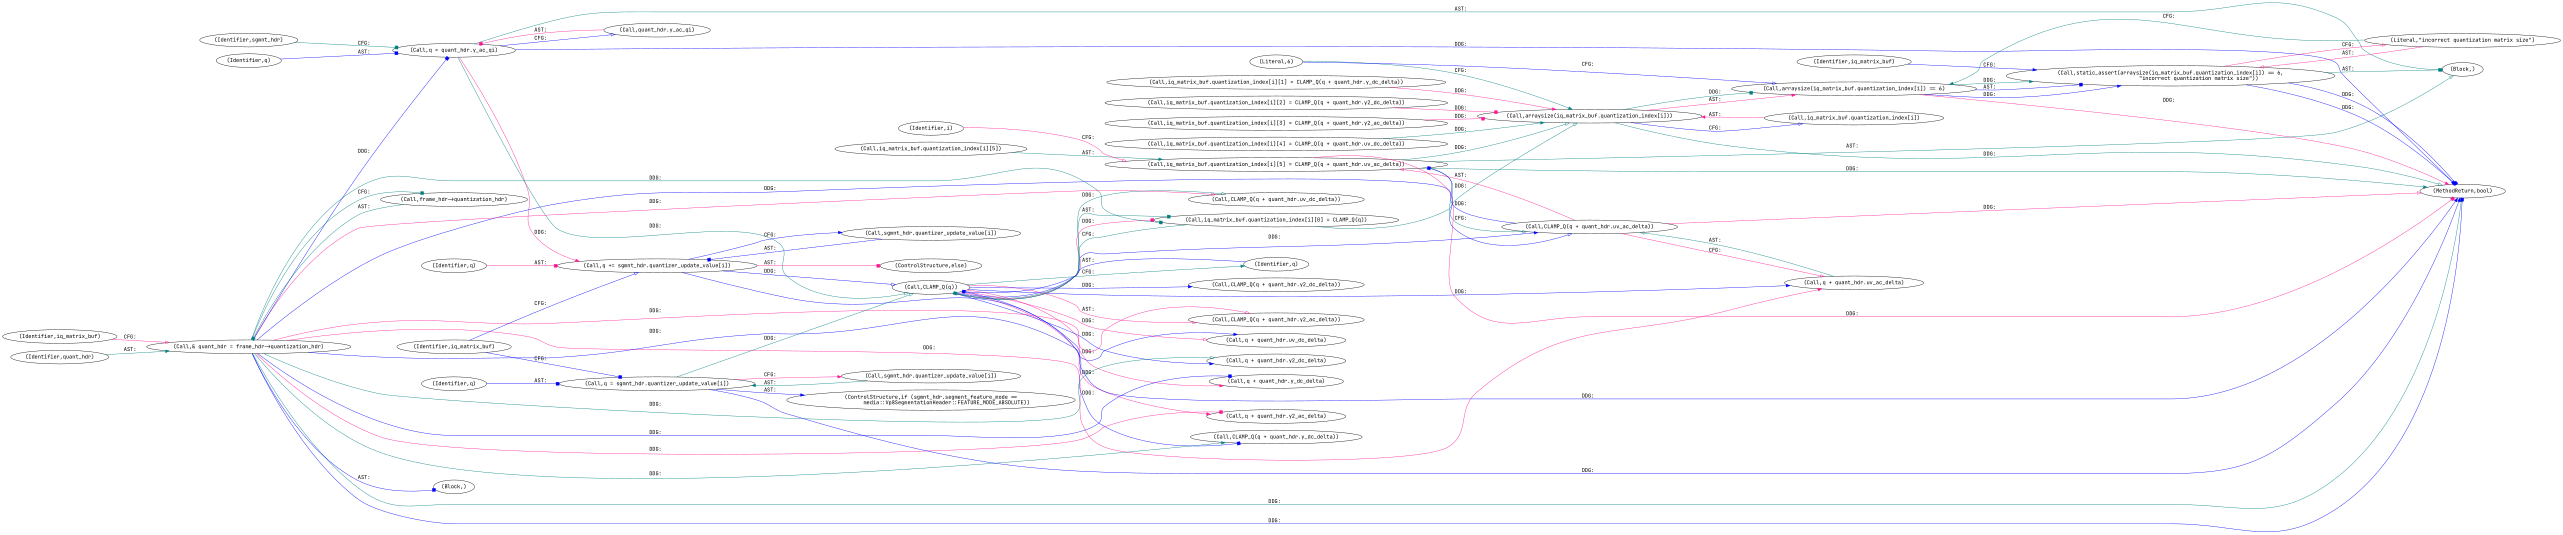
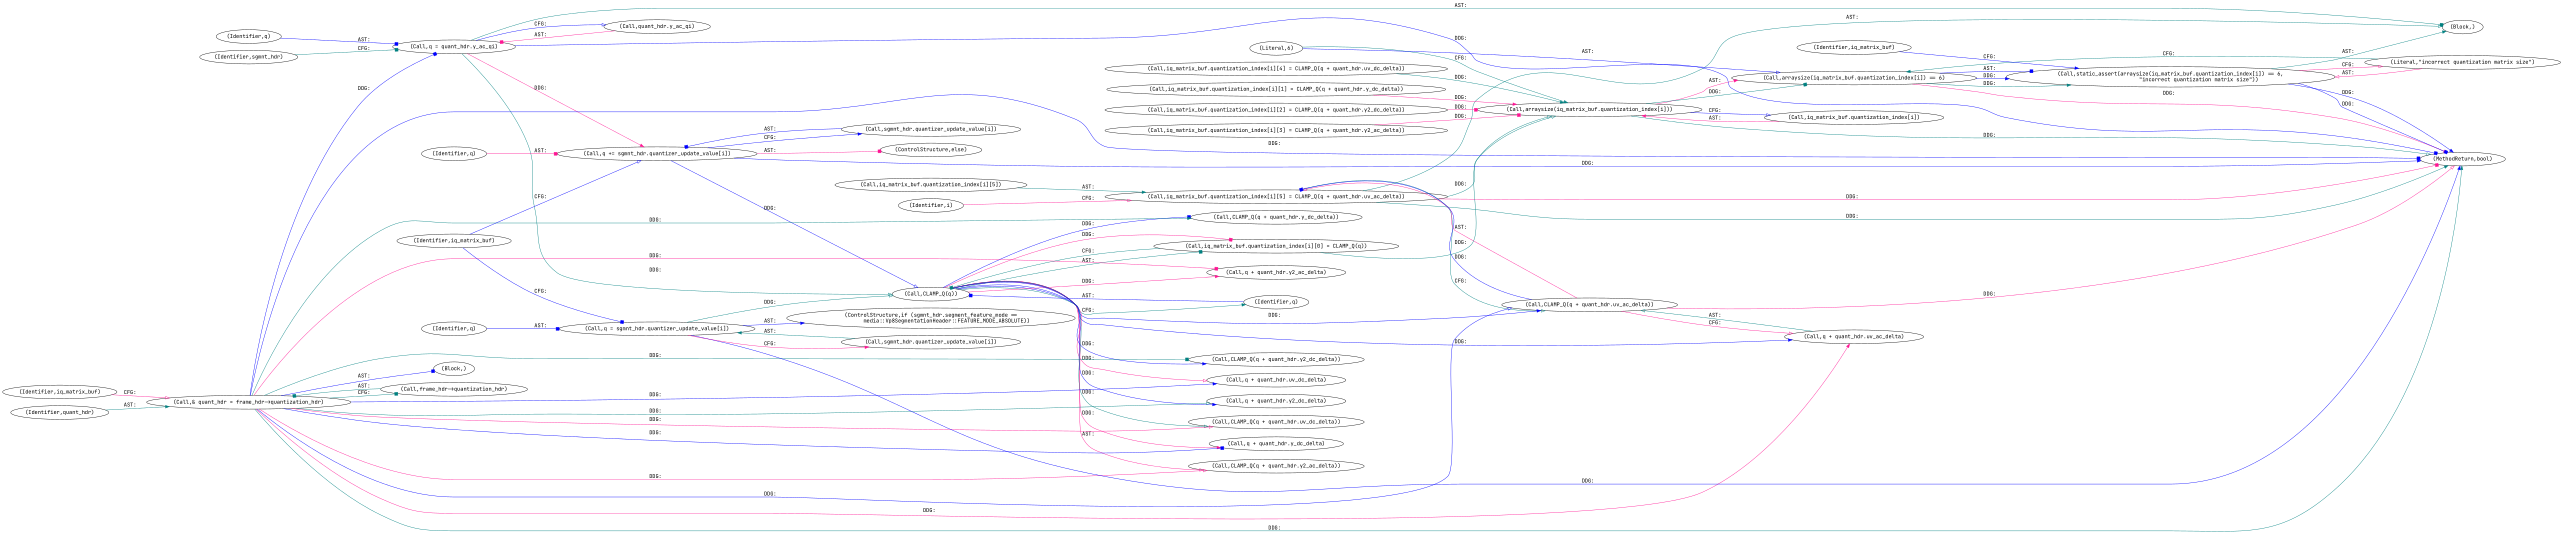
(1590, 64) -> (1590, 52)
(674, 181) -> (721, 359)
